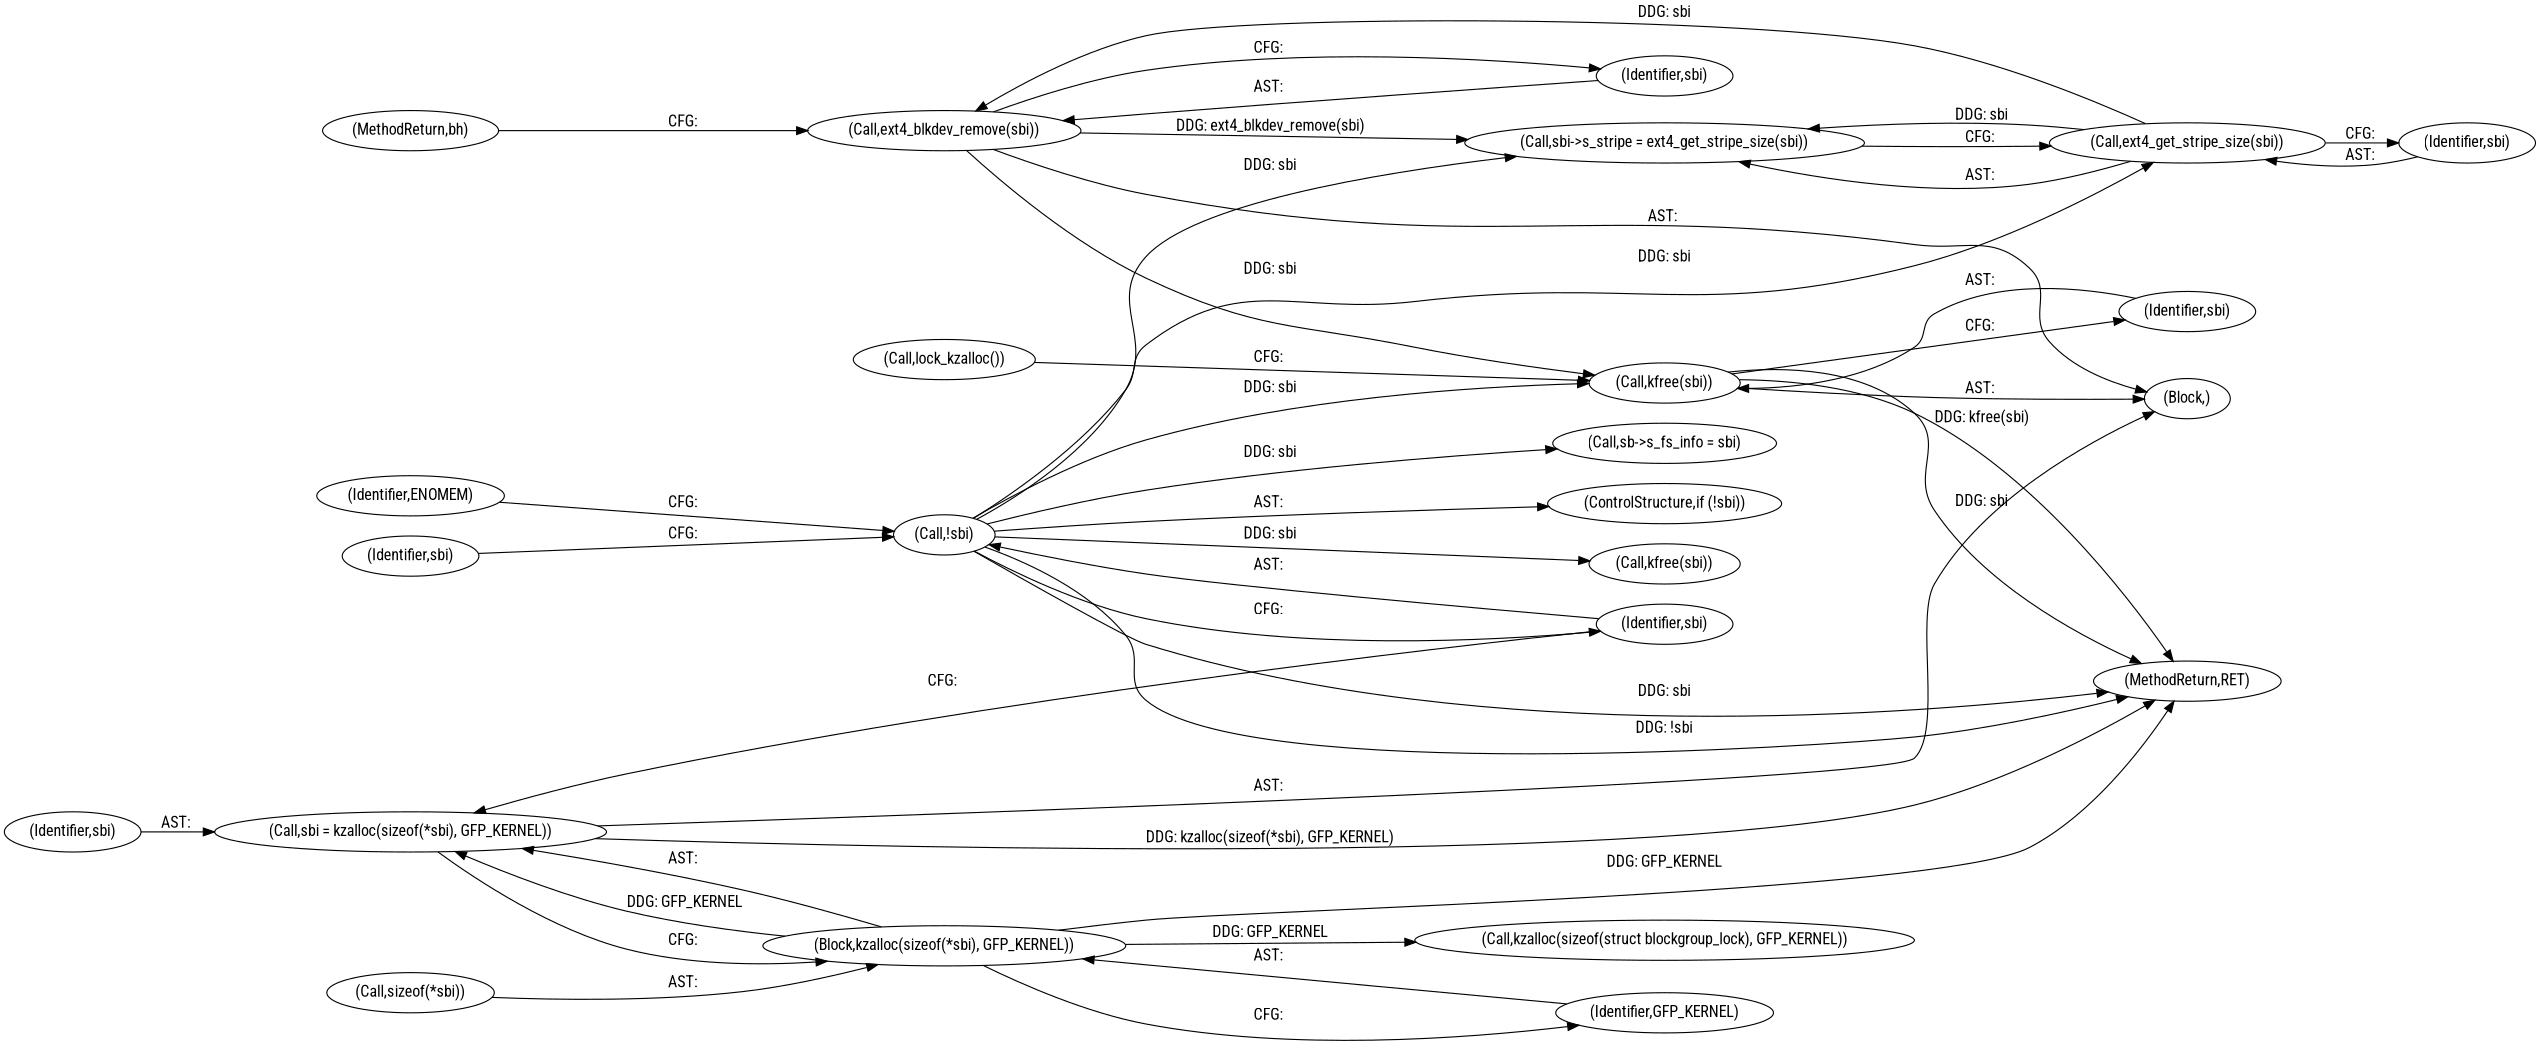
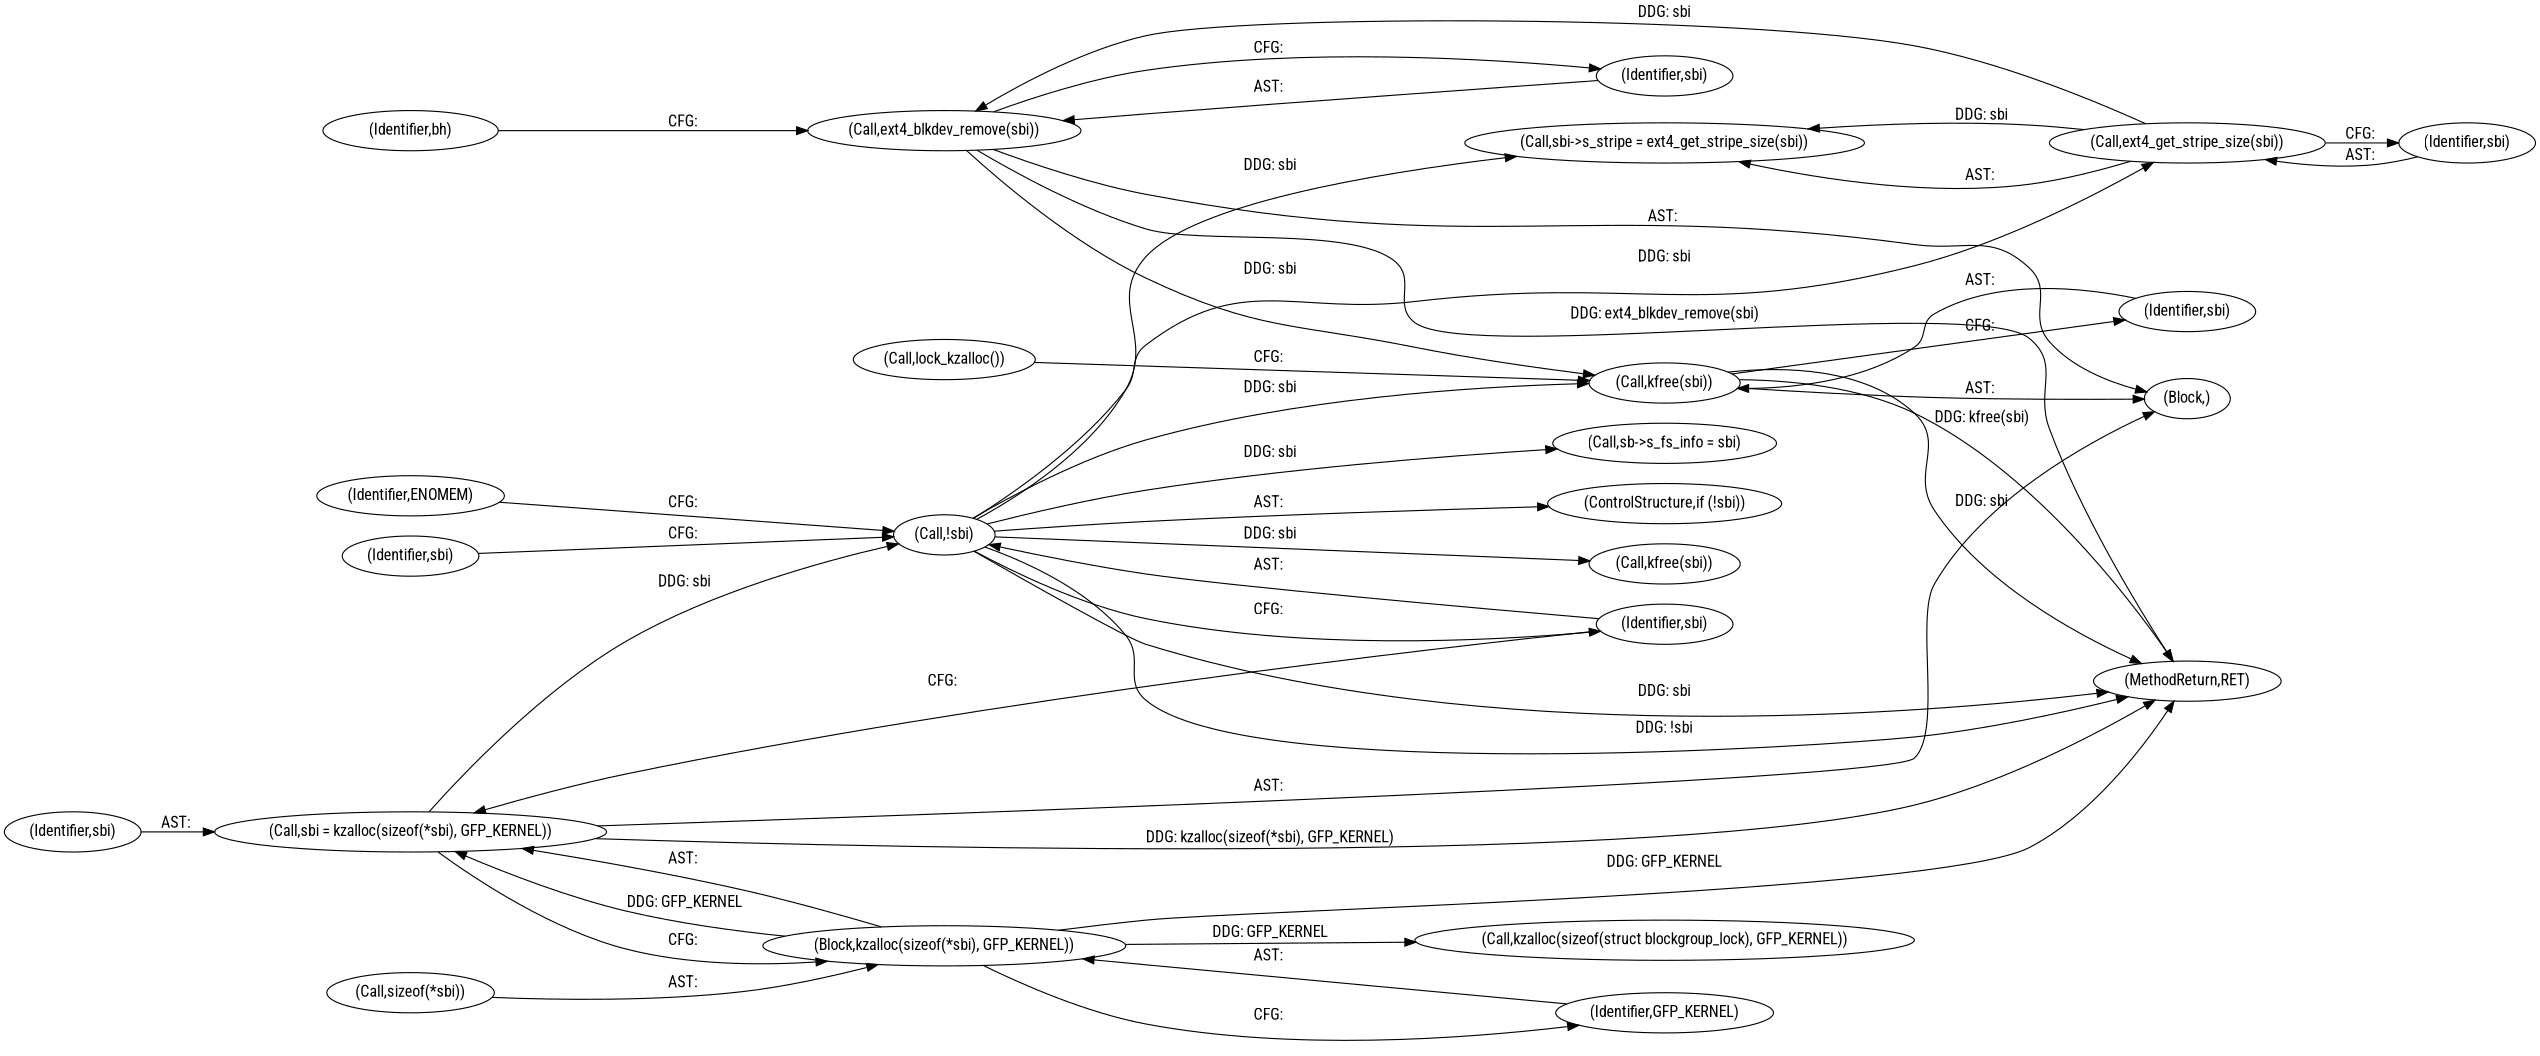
(411, 131) -> (411, 131)
(1268, 136) -> (1643, 333)
(1951, 147) -> none
none -> (634, 637)
